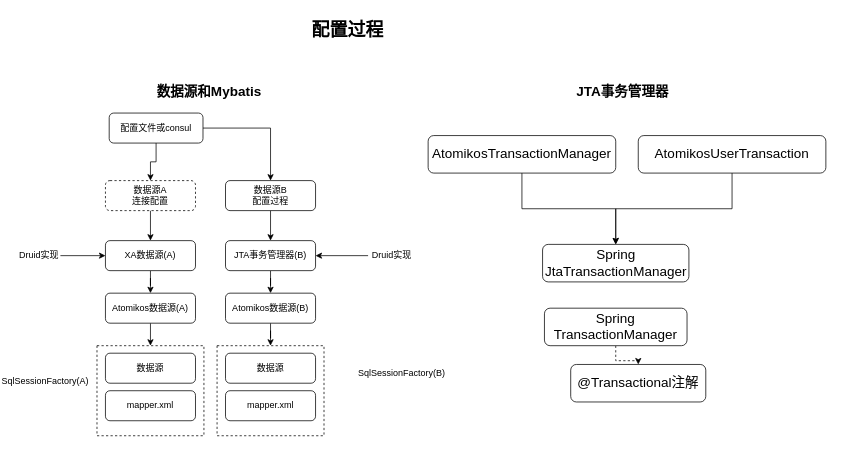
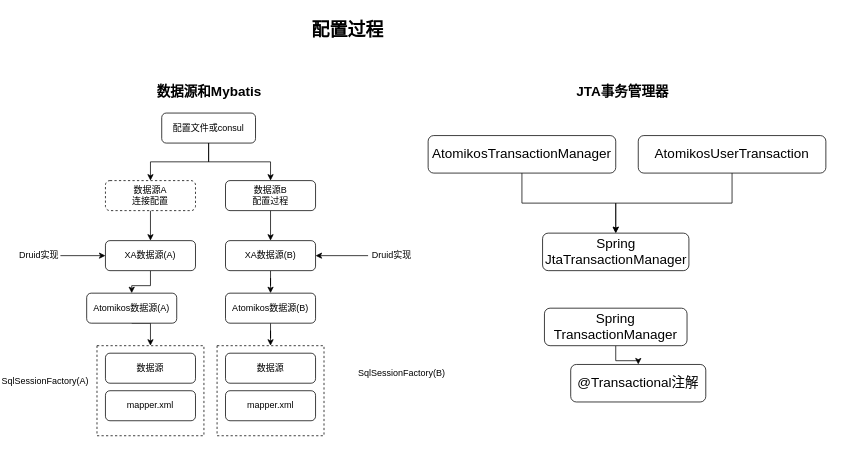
(156, 128) -> (209, 128)
(270, 255) -> (270, 255)
(615, 263) -> (615, 252)
(150, 308) -> (132, 308)
(618, 360) -> (618, 360)
